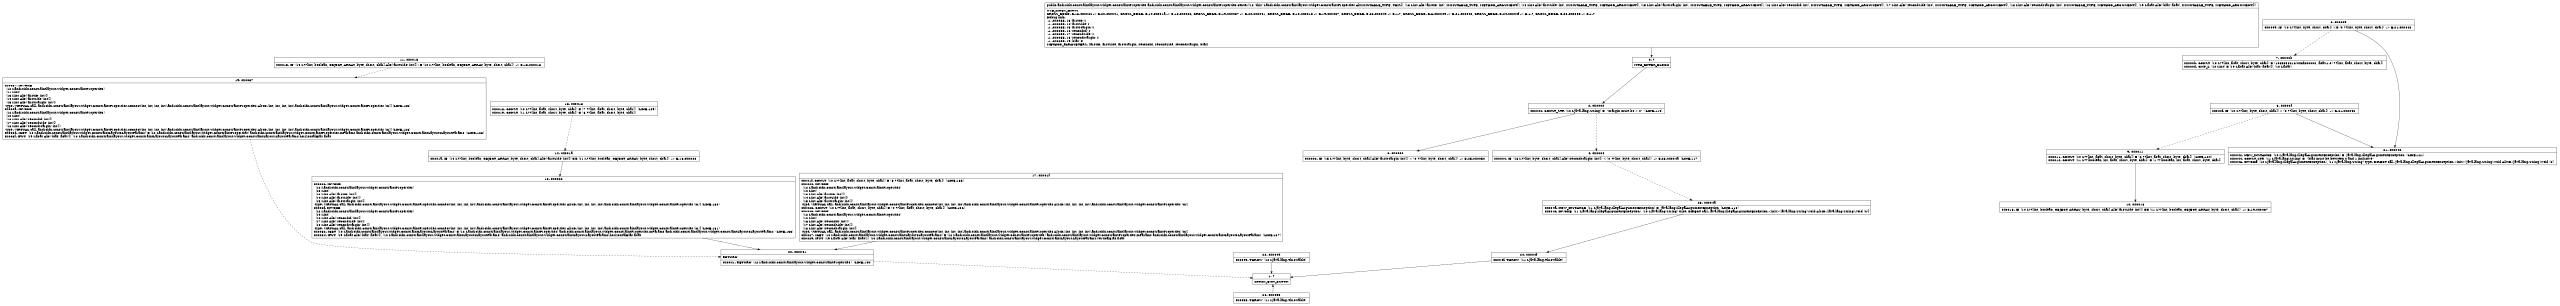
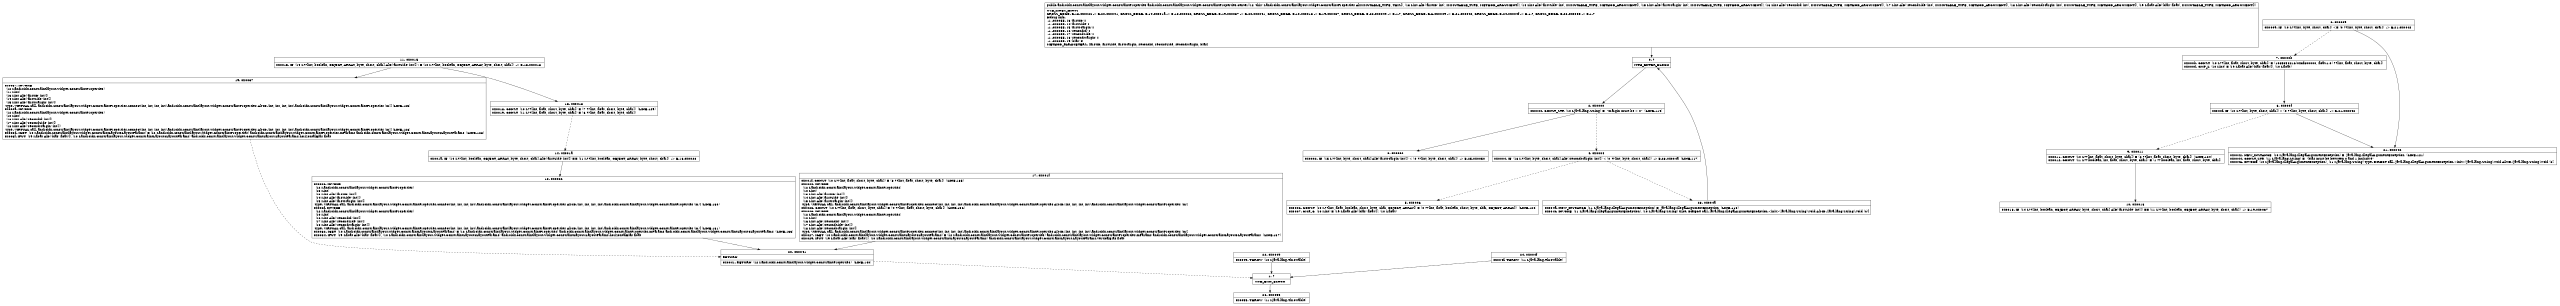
(374, 73) -> (374, 73)
none -> (499, 81)
none -> (2284, 85)
none -> (1413, 207)
(1616, 233) -> (1697, 130)
(1272, 282) -> (1270, 282)
(1273, 290) -> (1270, 287)
